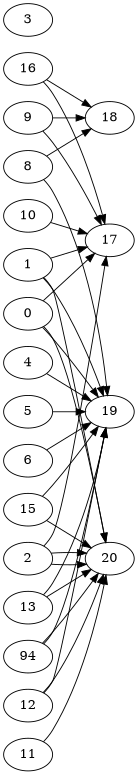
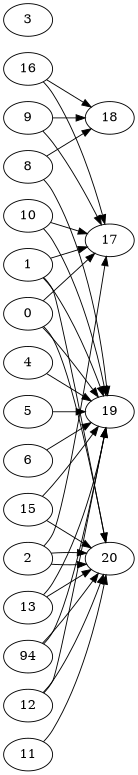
none -> (82, 304)
